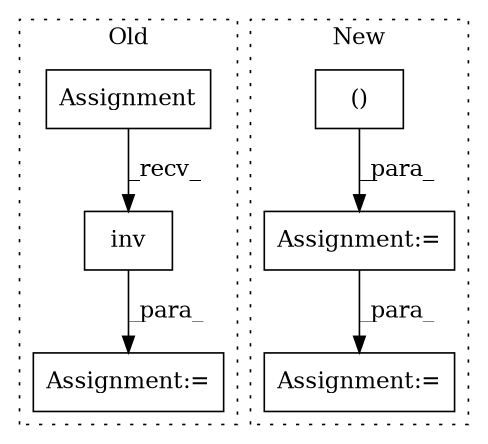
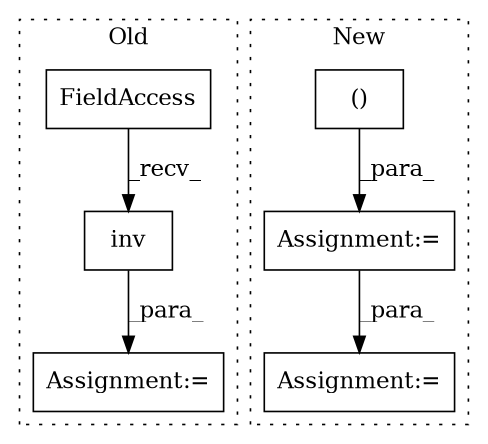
(128, 99) -> (128, 99)
